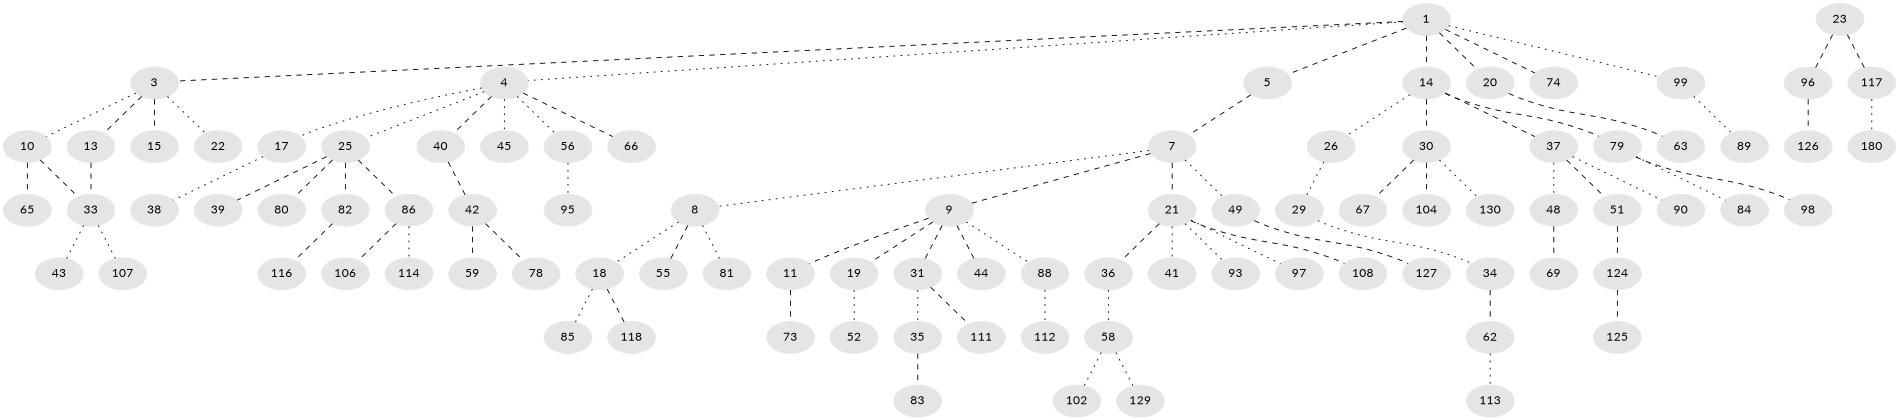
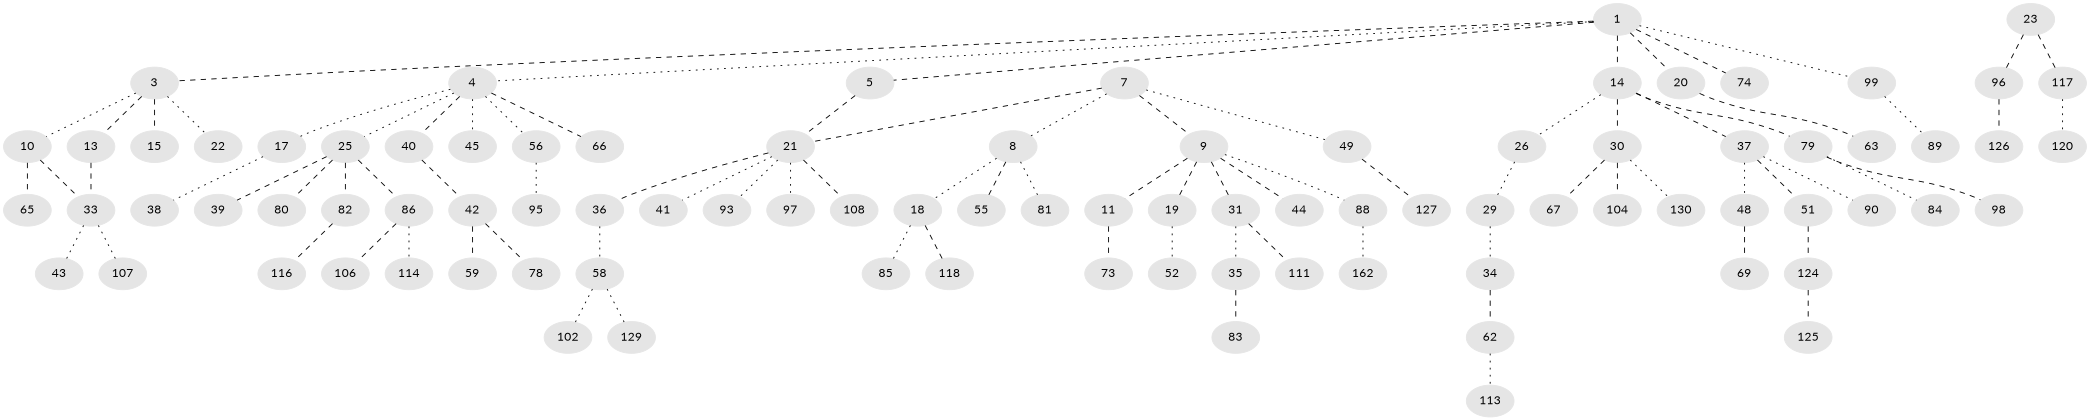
(1220, 115) -> (830, 115)
(1872, 147) -> (2063, 147)
(1045, 337) -> (1363, 274)
